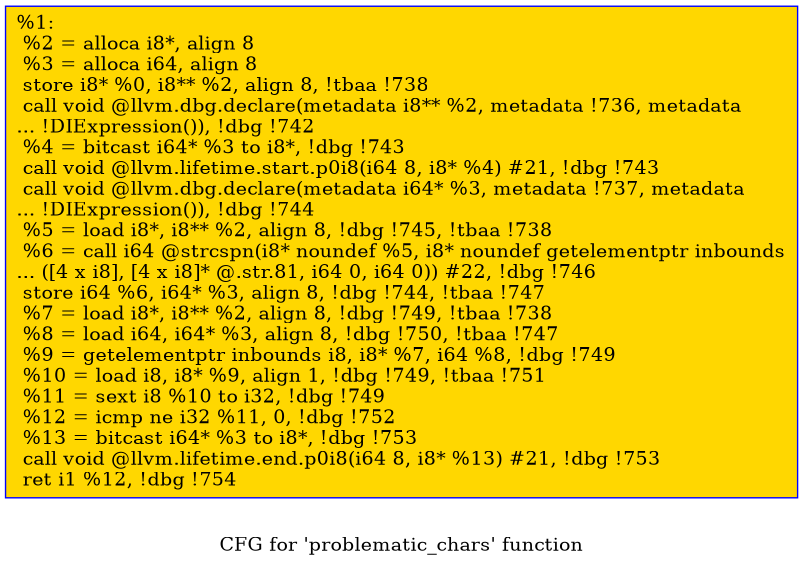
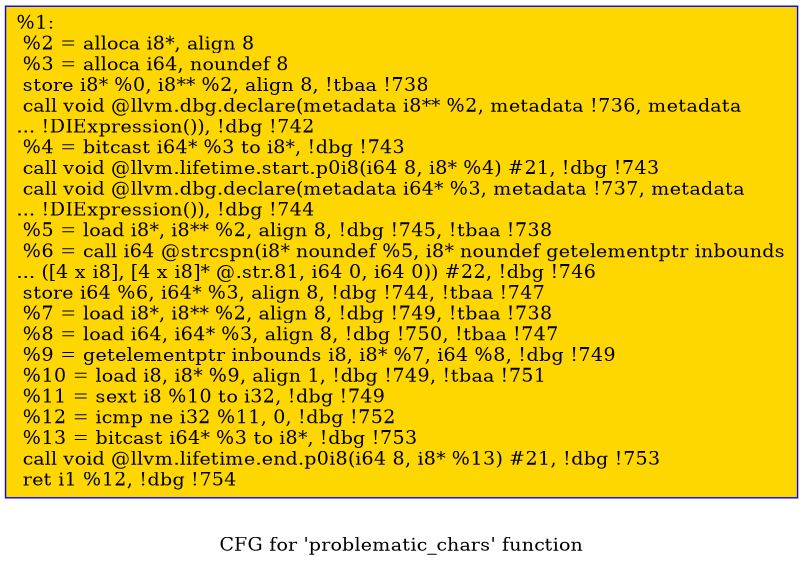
(138, 64) -> (153, 64)
